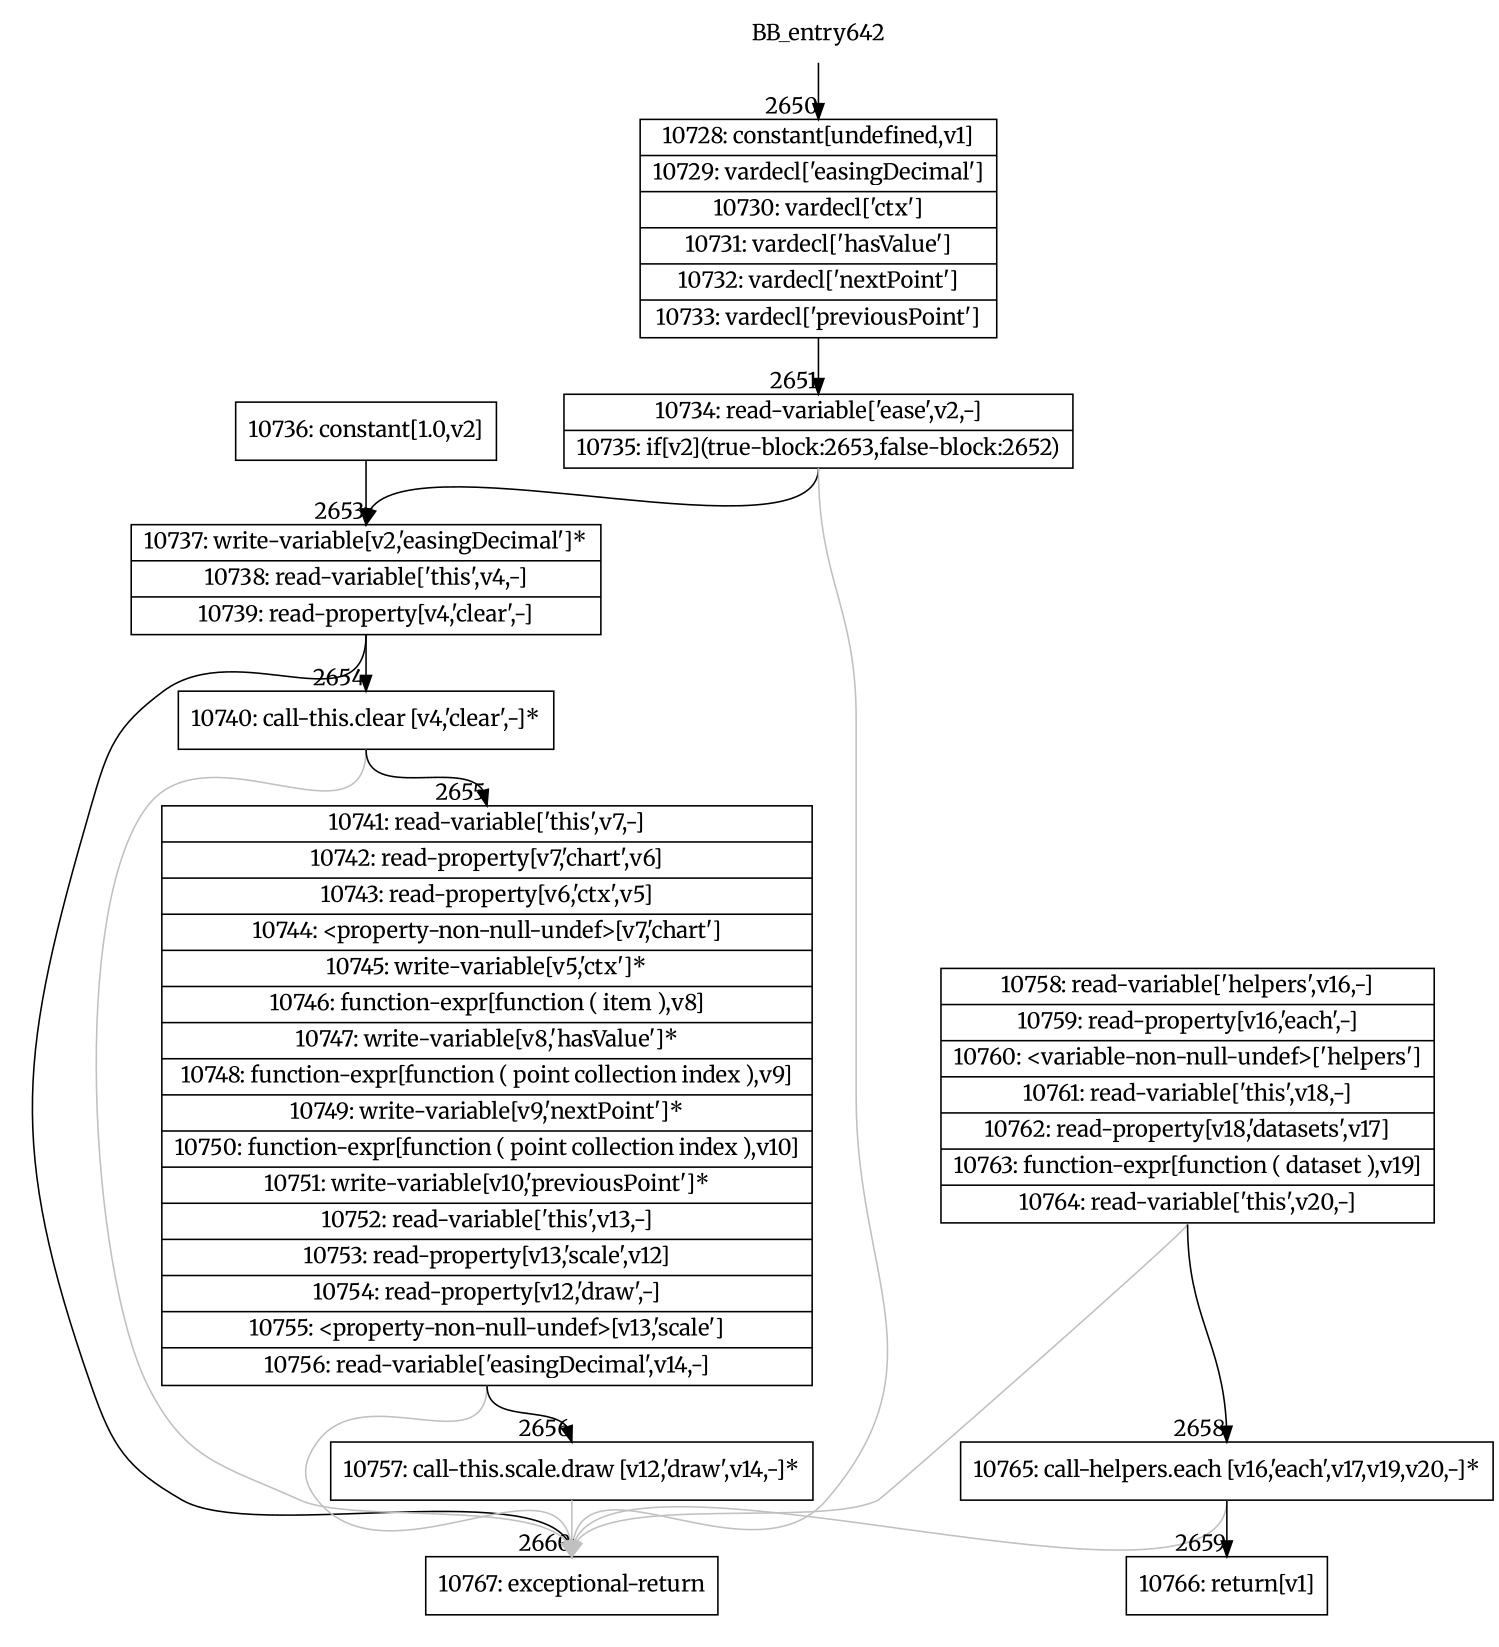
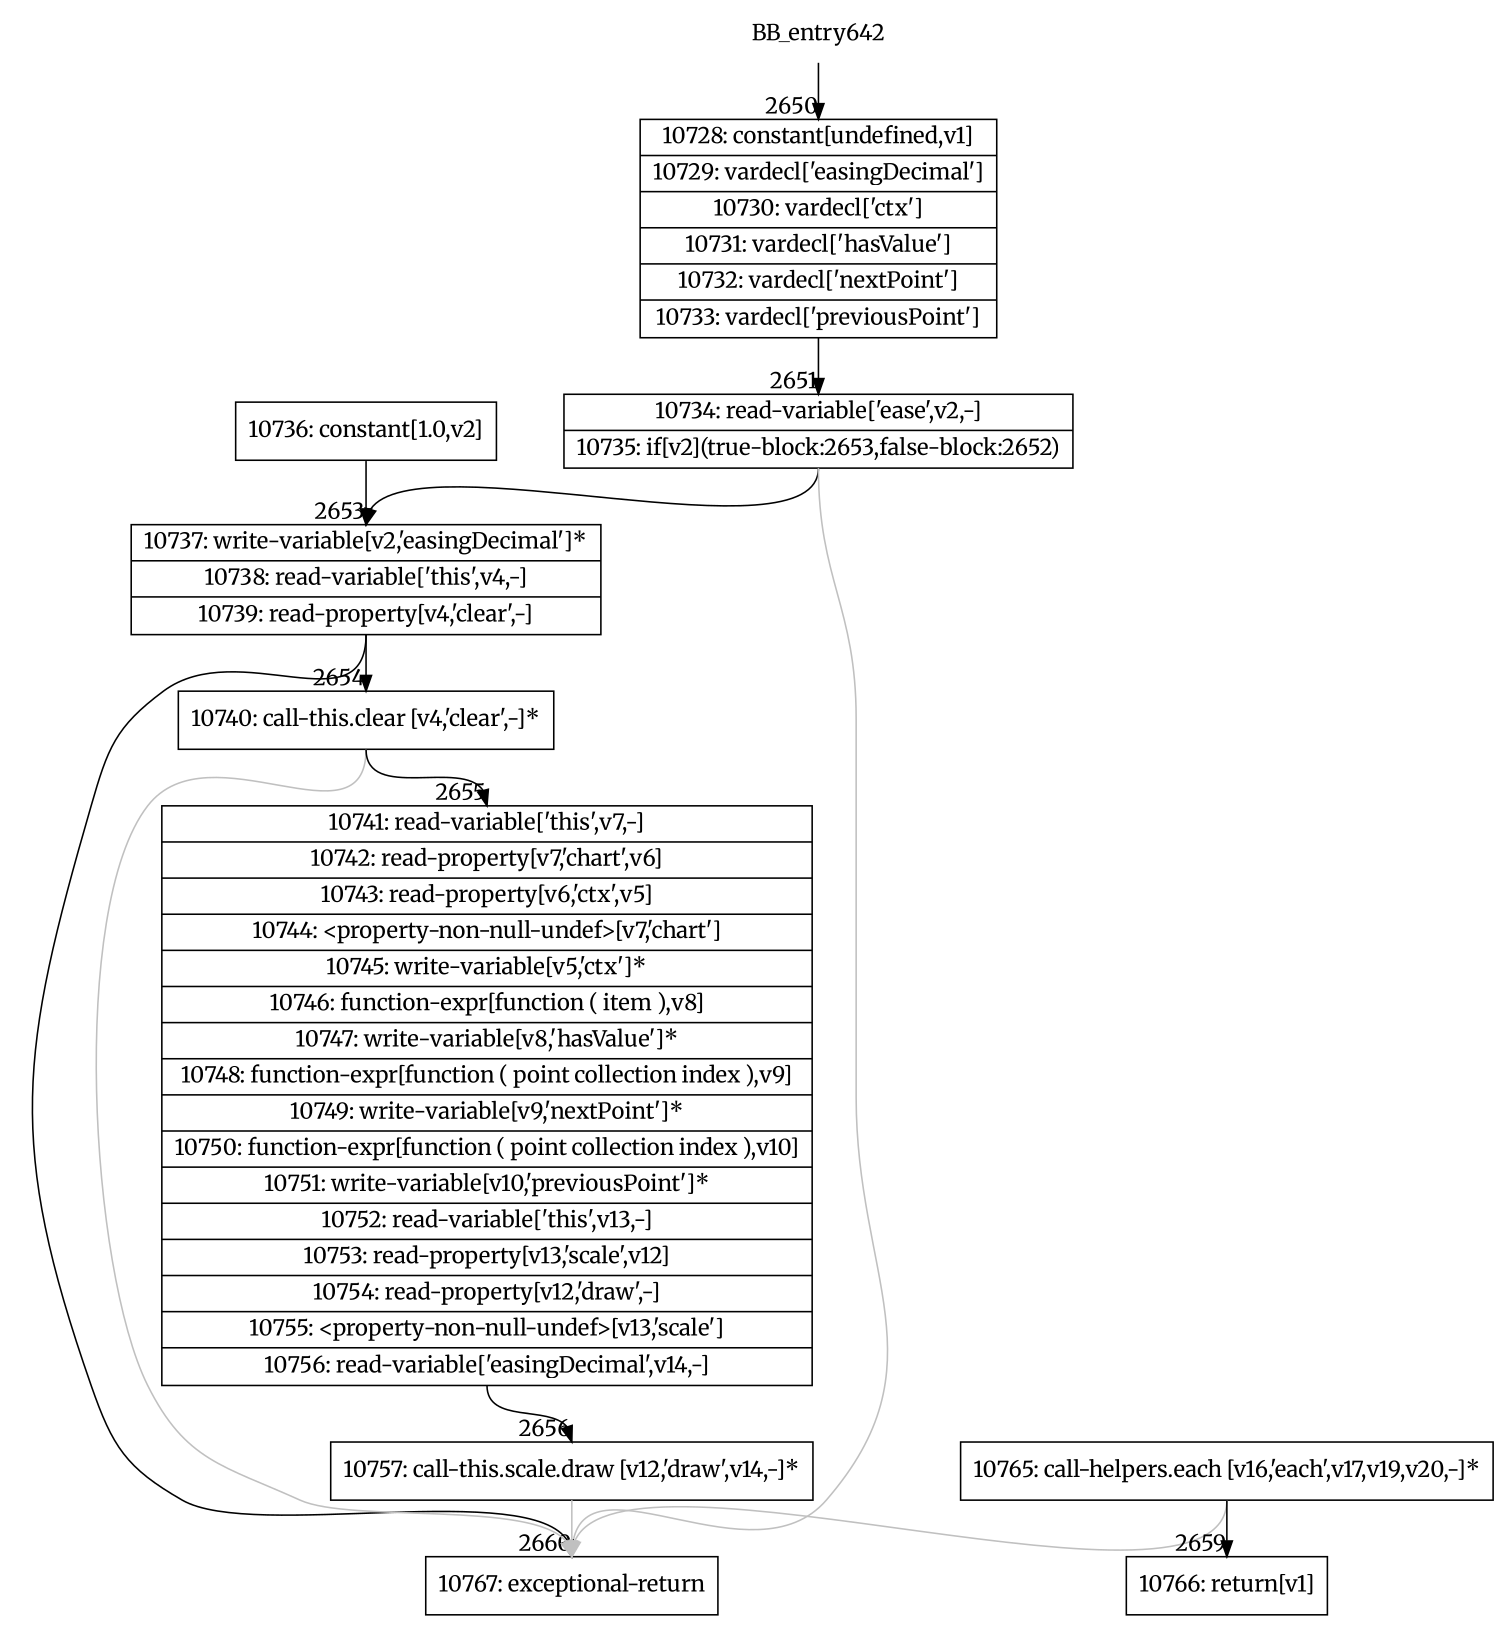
(1188, 1096) -> none
(308, 1483) -> none
